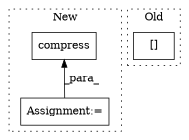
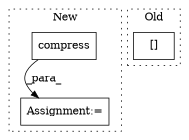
(65, 83) -> (25, 75)
